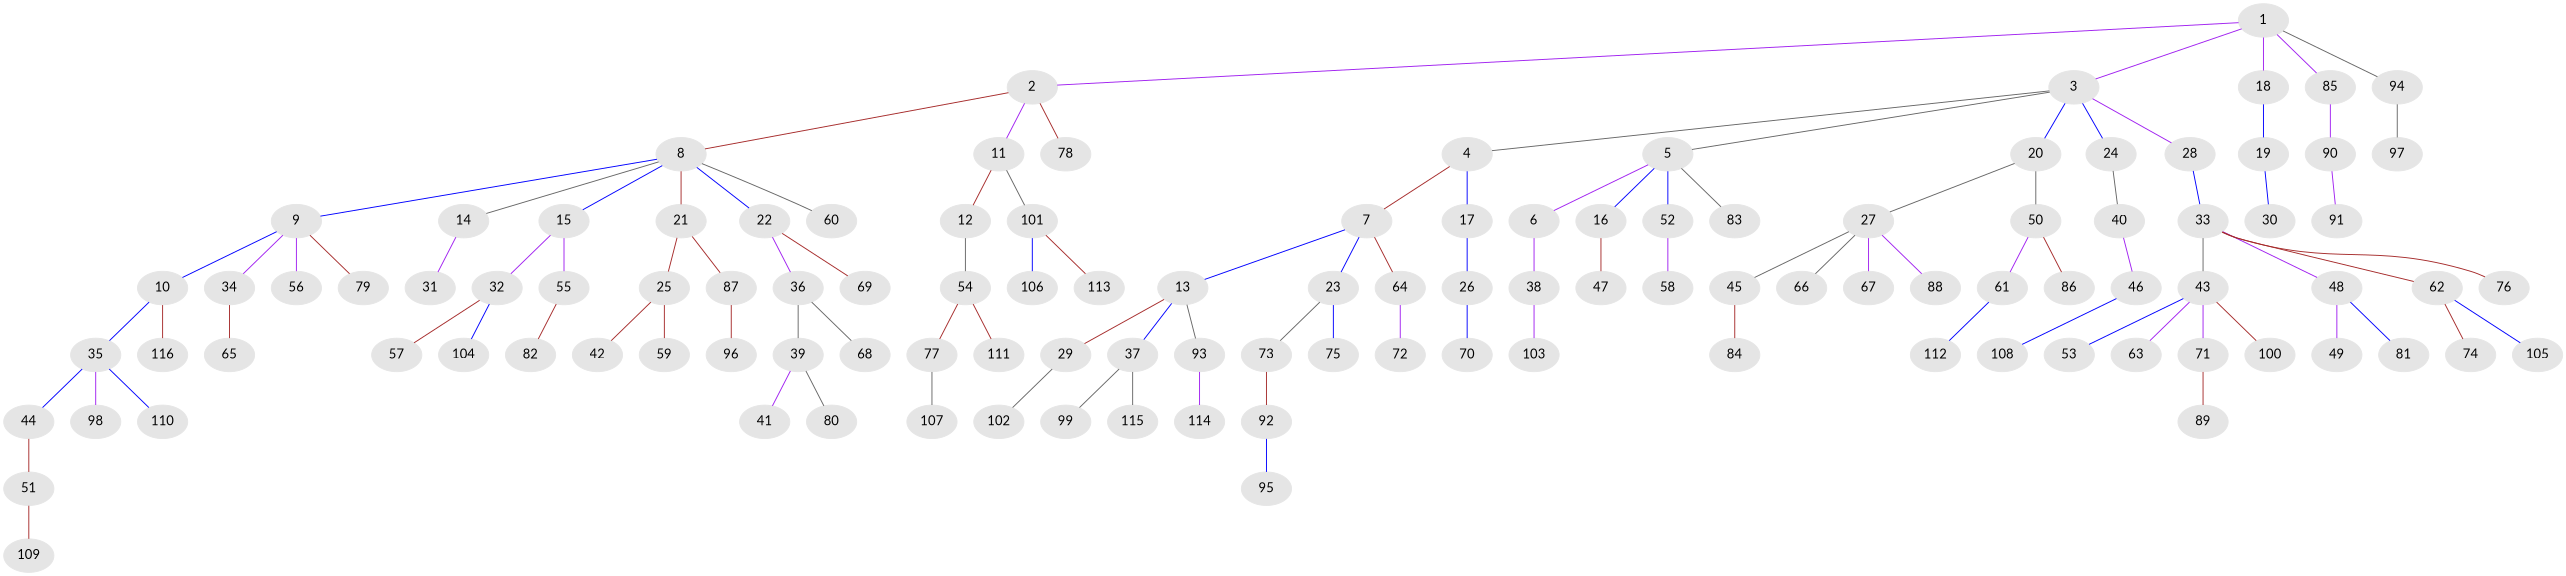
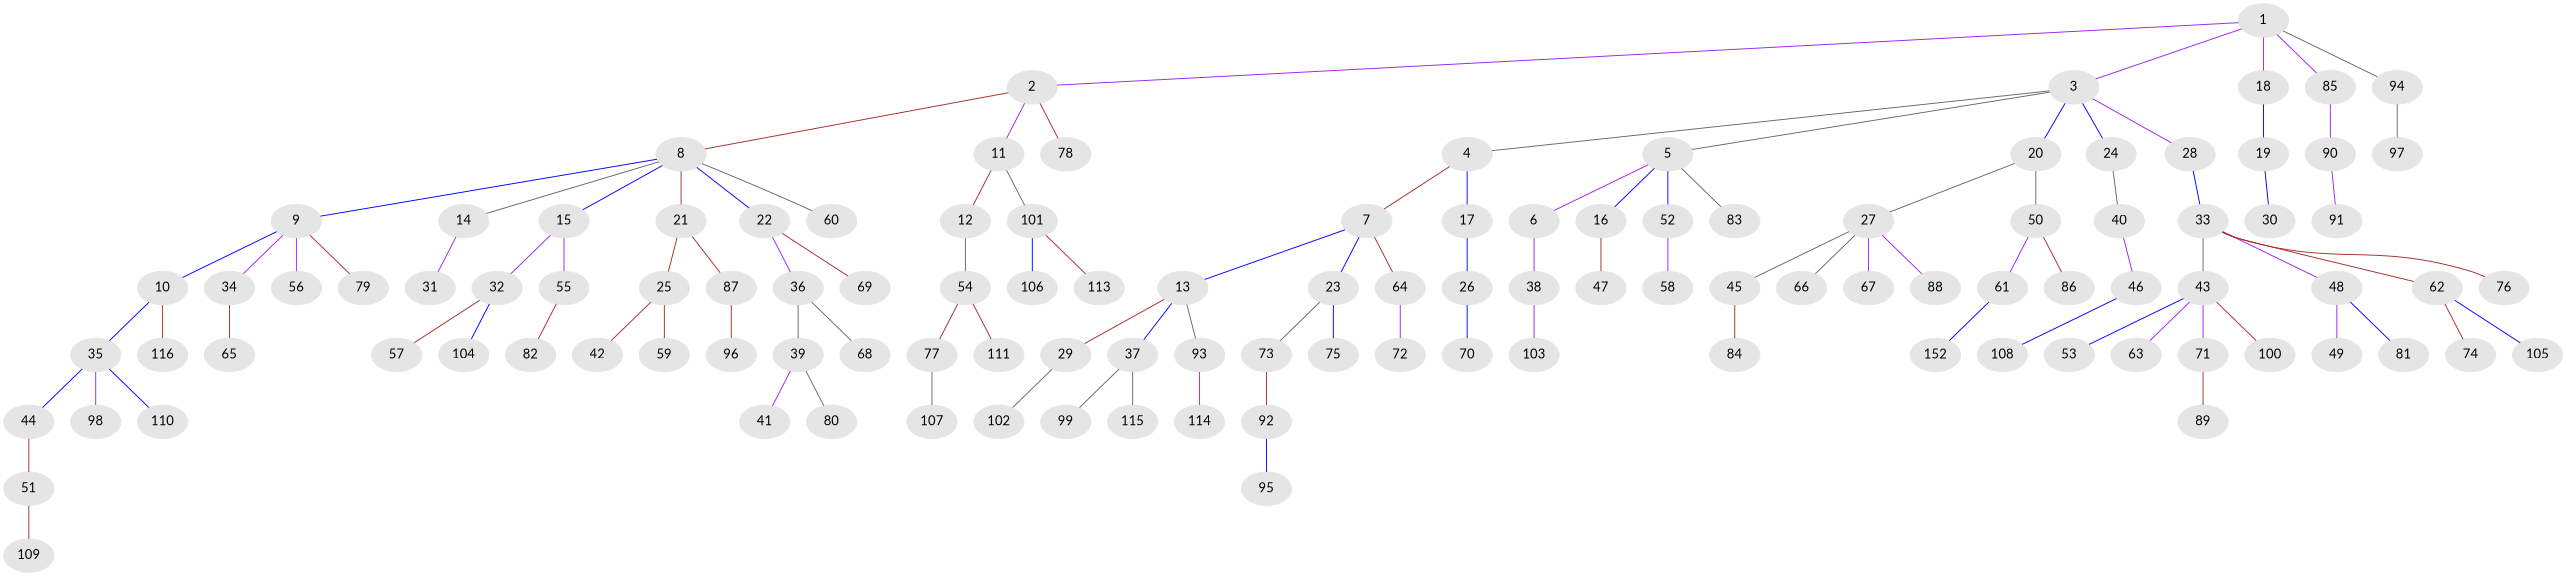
(1935, 355) -> (1935, 355)
